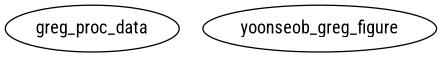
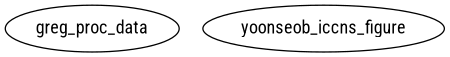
(320, 29) -> (324, 29)
